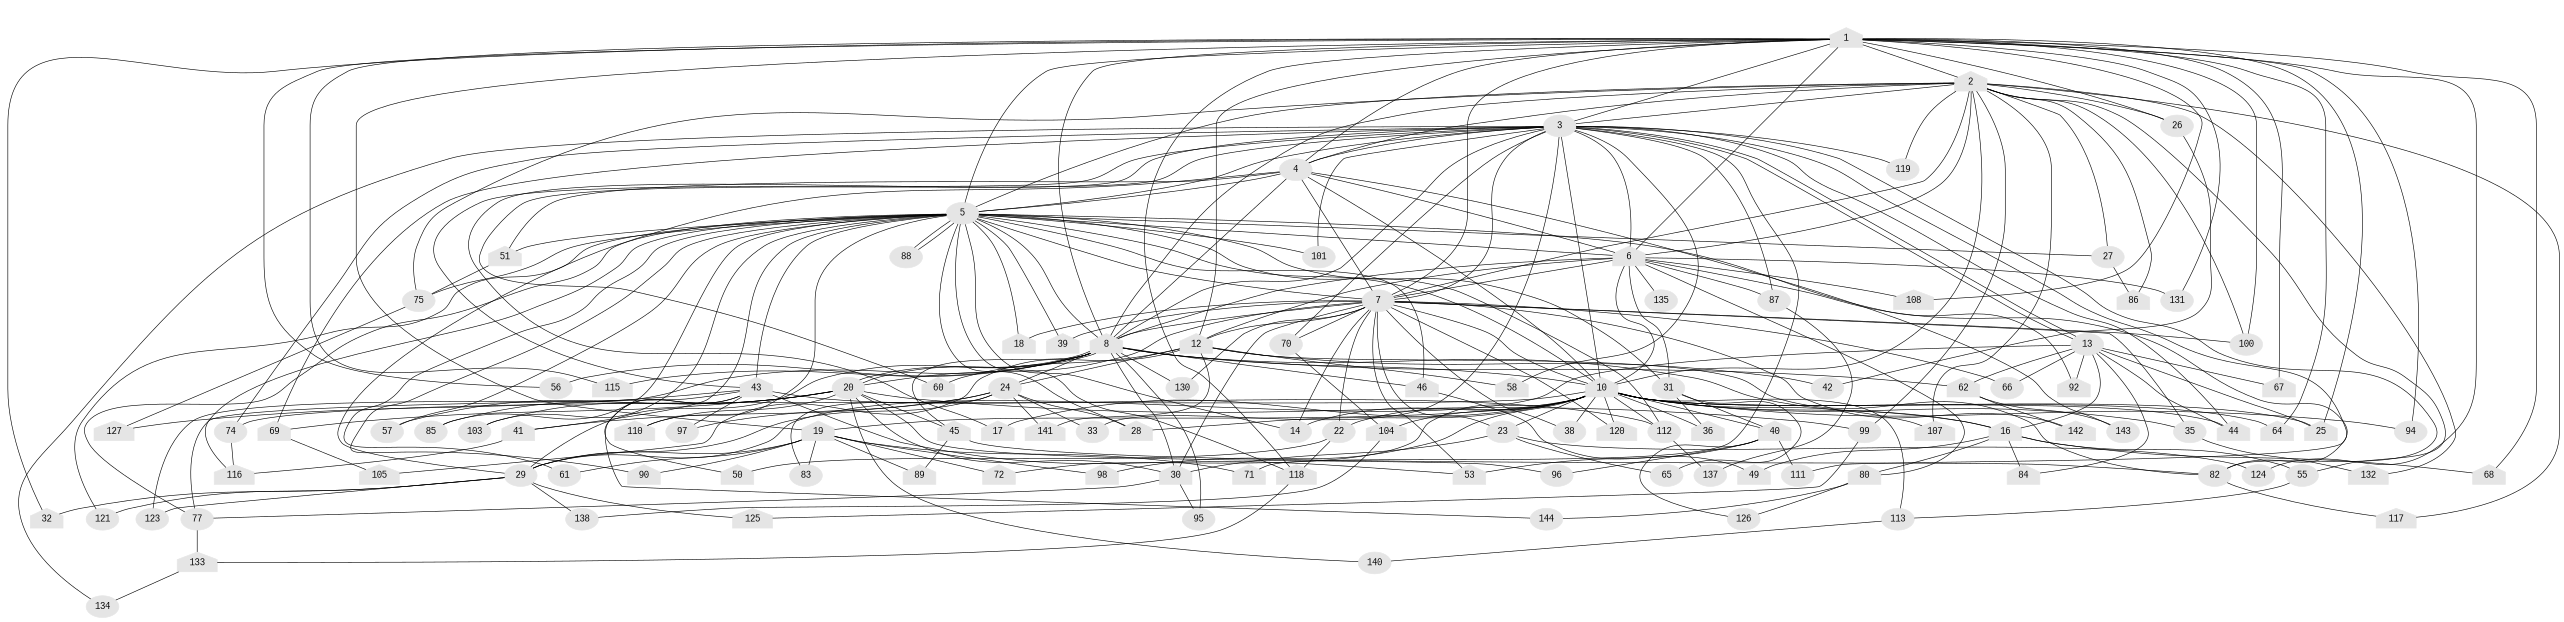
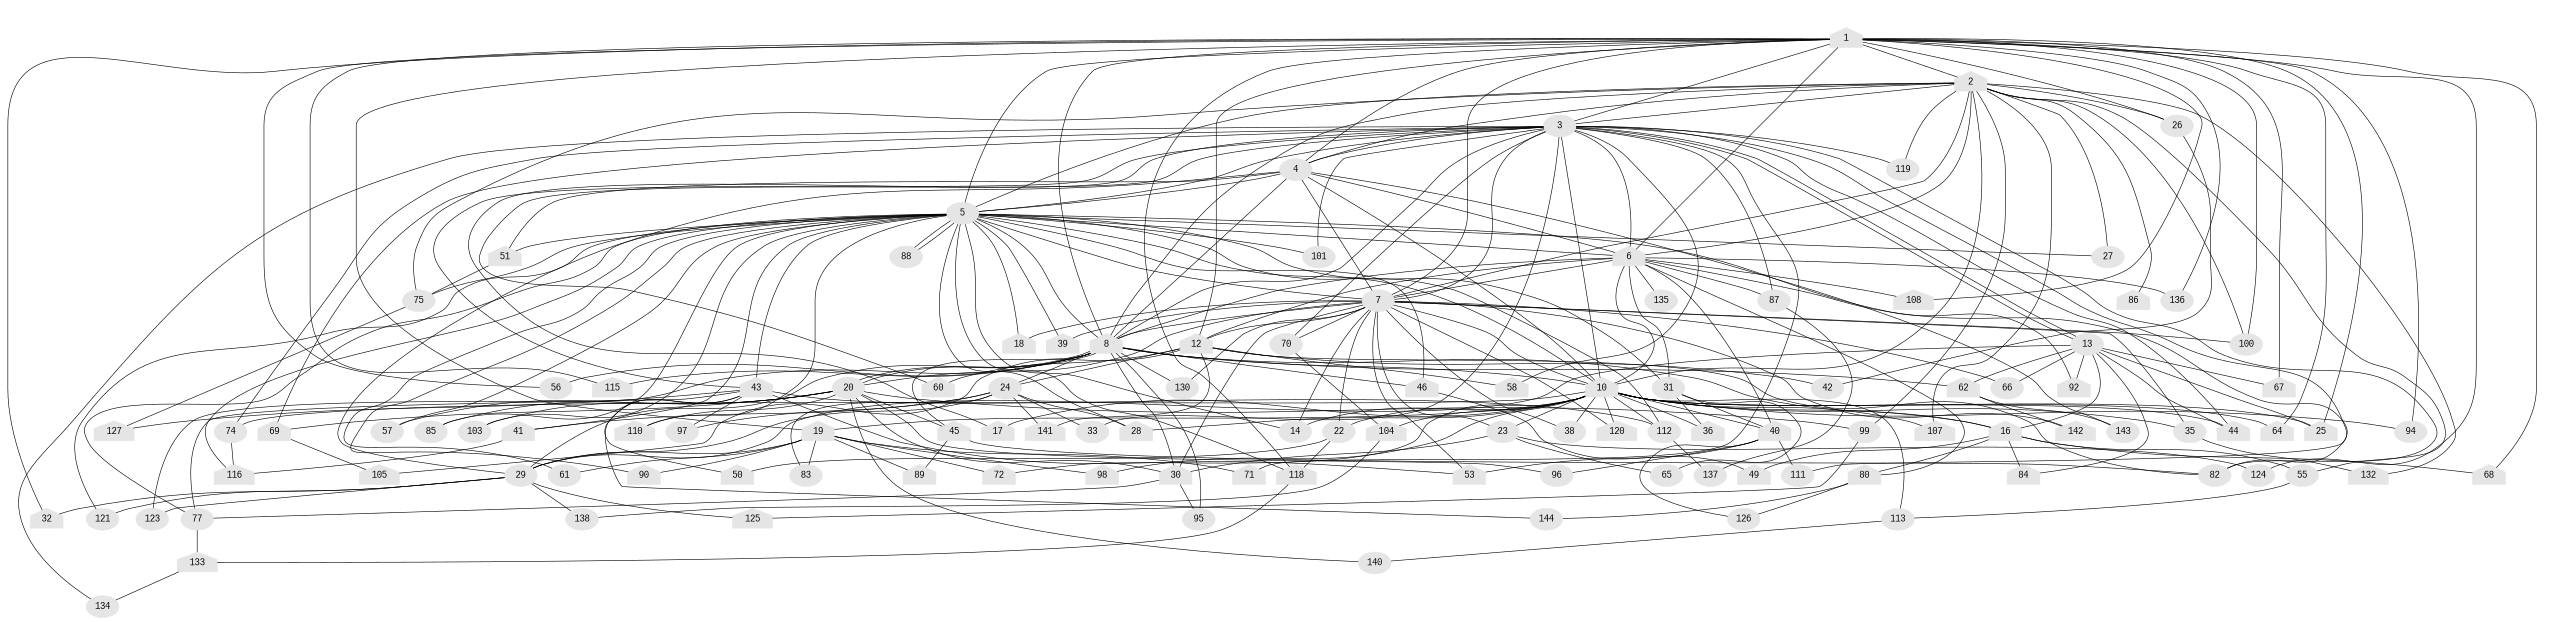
(2121, 280) -> none
(2177, 301) -> (2177, 301)
none -> (1720, 334)
(2396, 519) -> none
